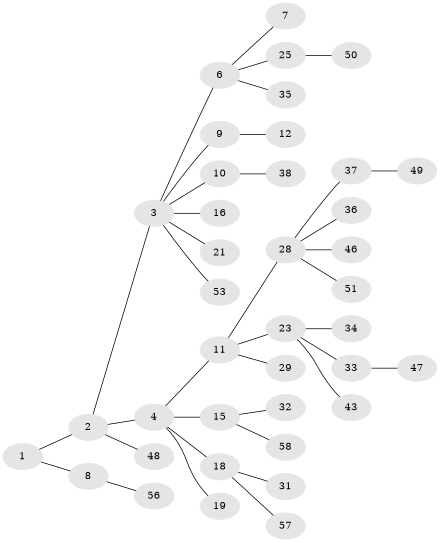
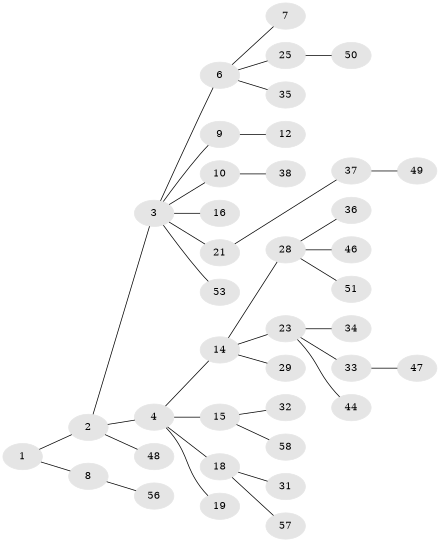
(317, 209) -> (286, 212)
(220, 350) -> (220, 350)
(351, 408) -> (351, 408)
